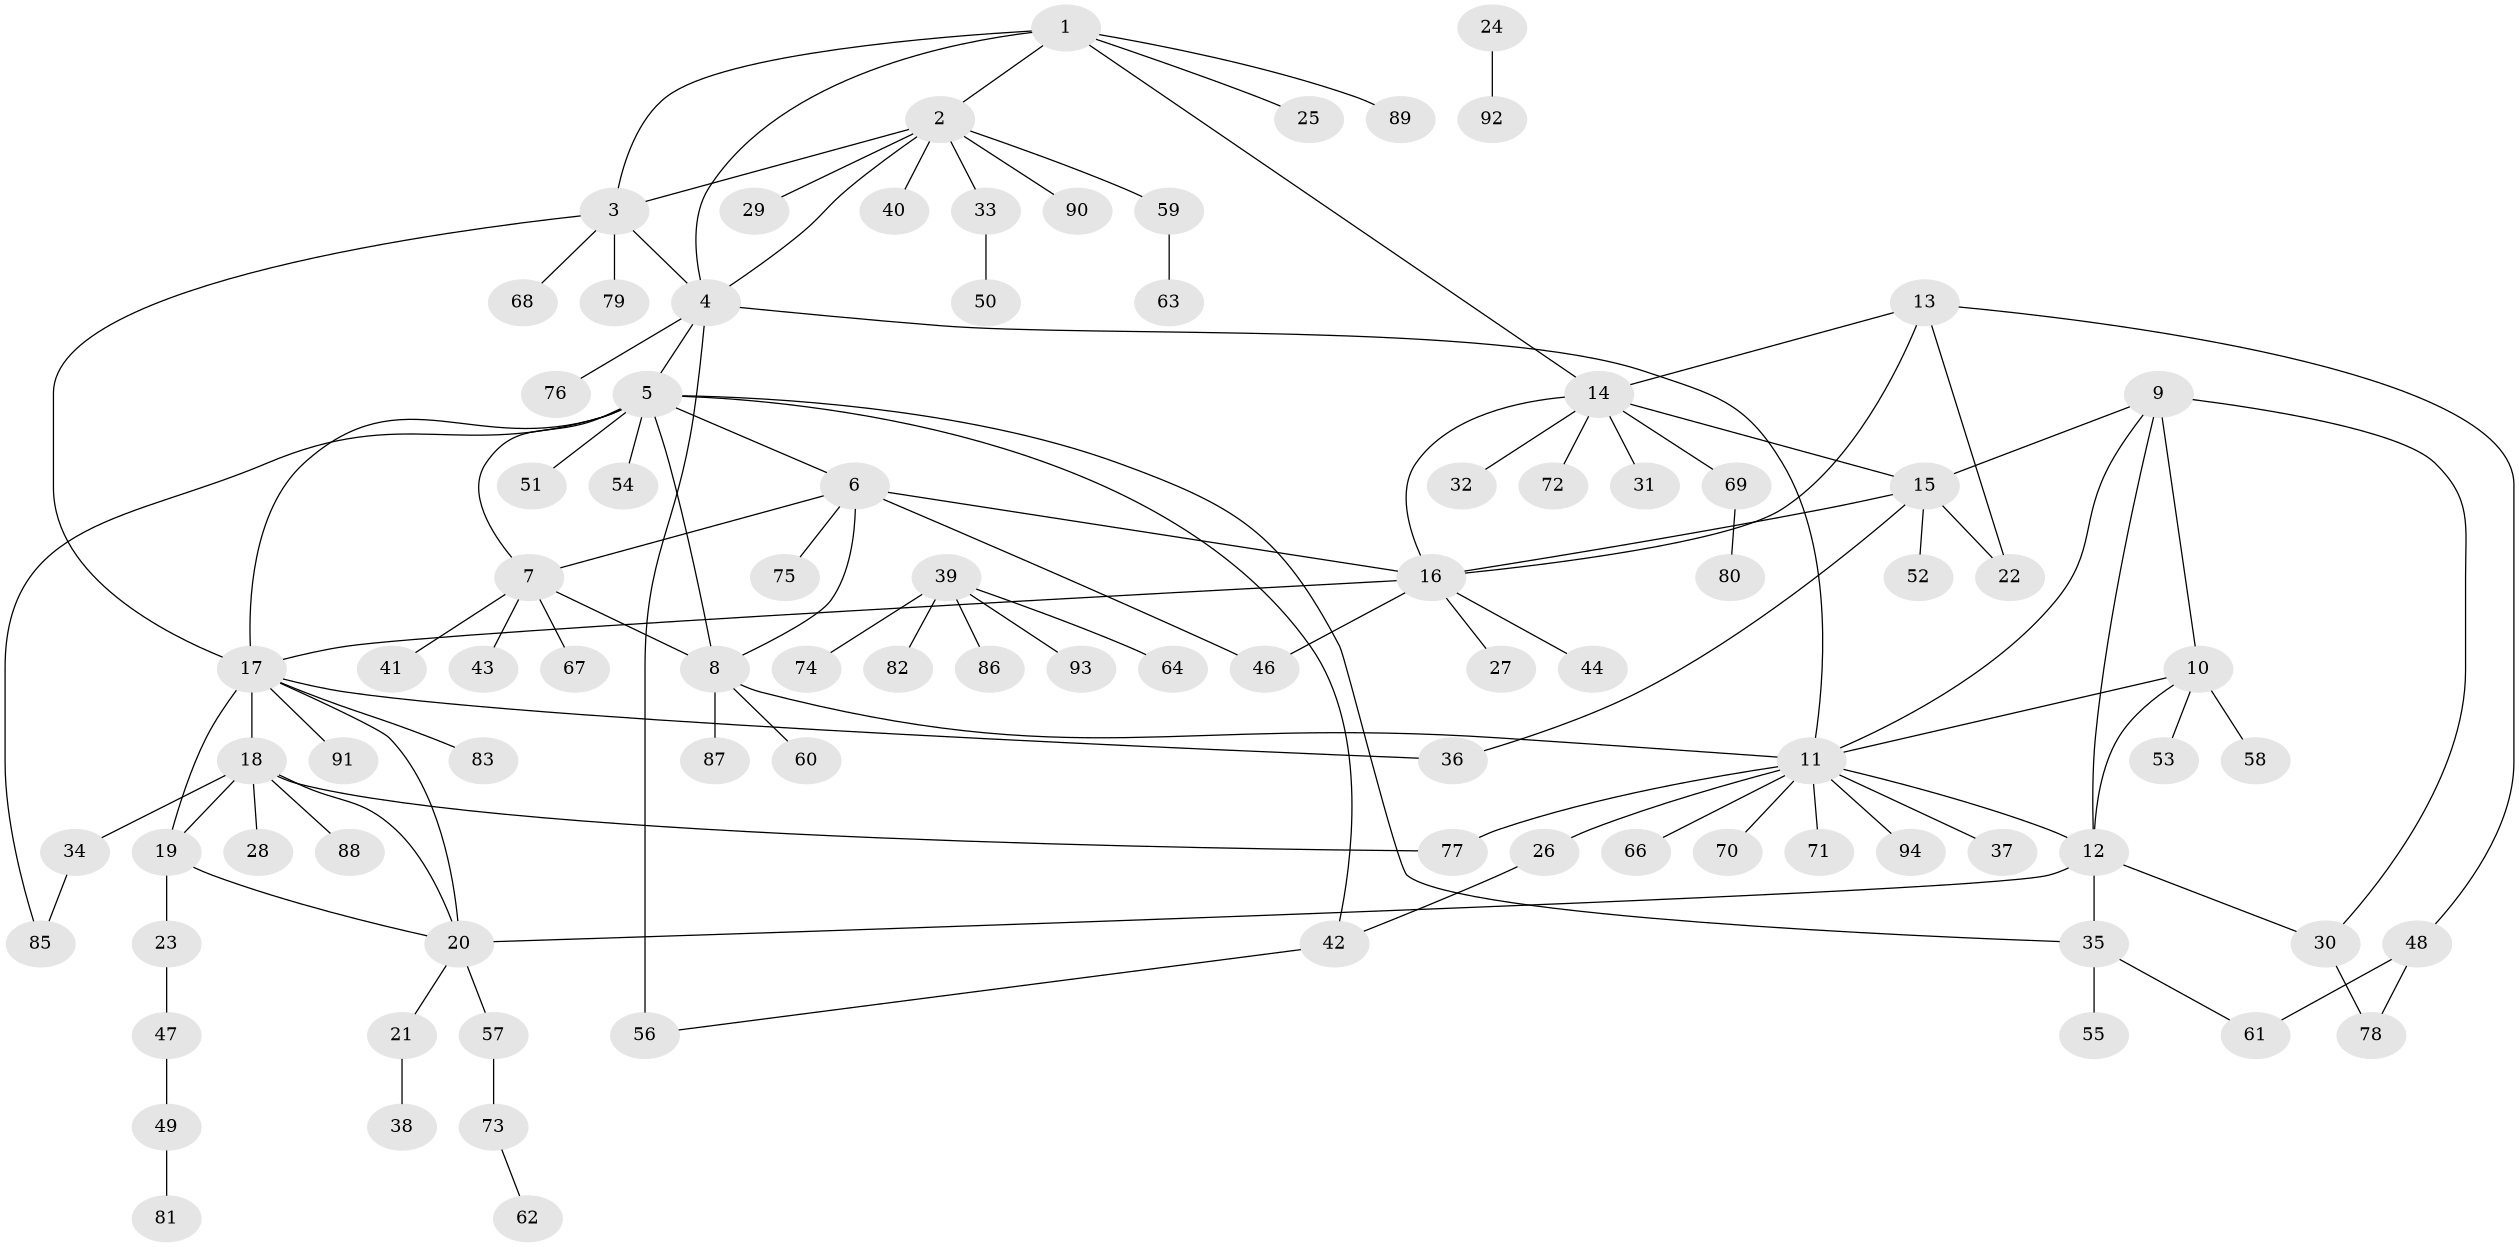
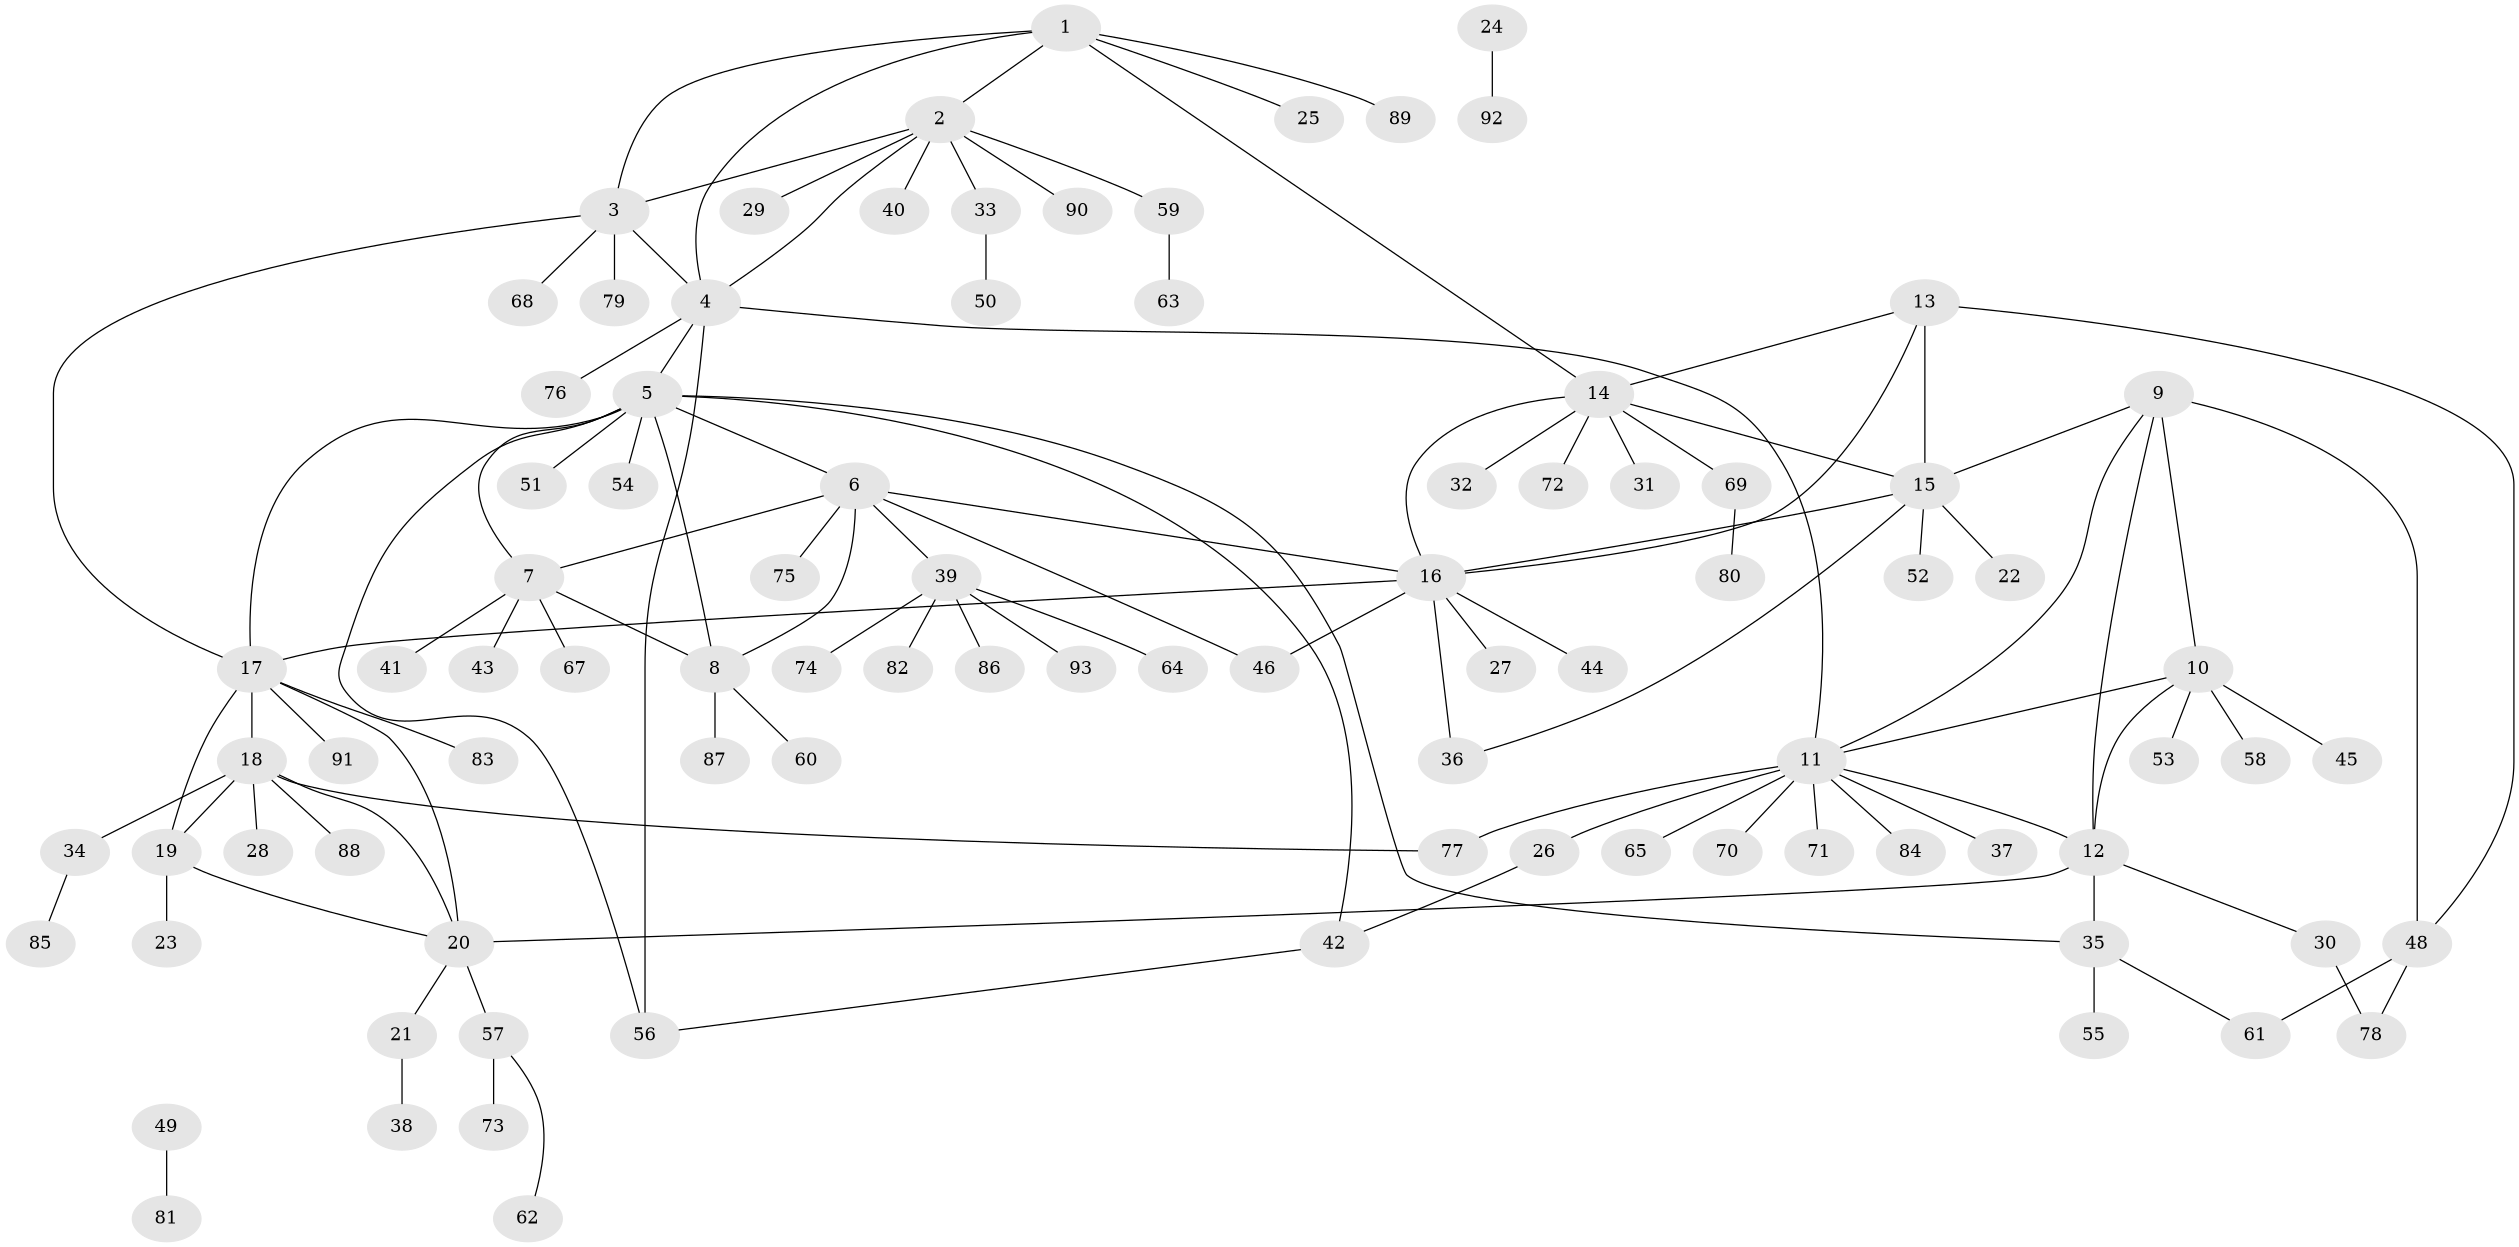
(1968, 440) -> (1925, 394)
(146, 507) -> (351, 697)
none -> (901, 532)
(2466, 580) -> (2417, 596)
(850, 731) -> (1442, 669)
(1257, 734) -> none
none -> (2347, 761)
(1636, 852) -> (1636, 852)
(1911, 852) -> (1911, 852)
(167, 1036) -> none
(511, 1173) -> (543, 1122)
